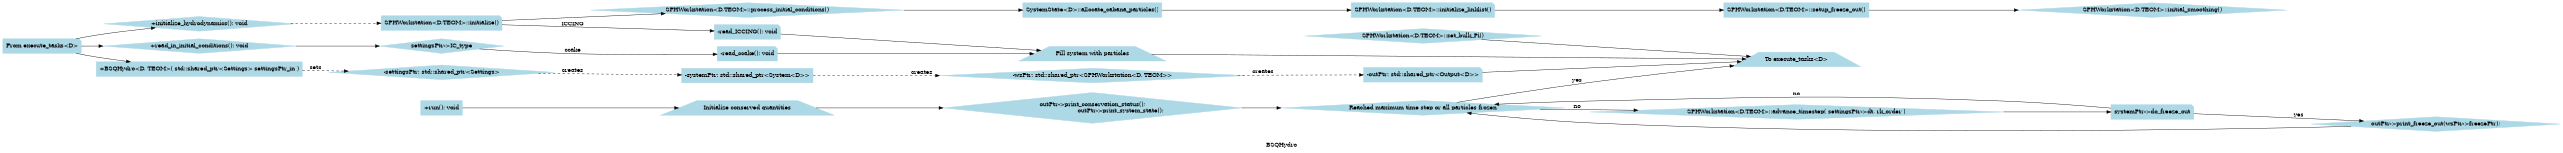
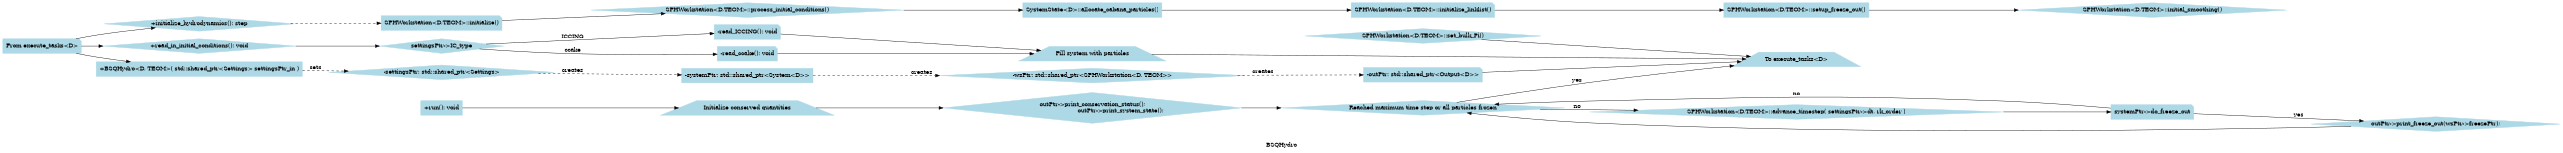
(199, 24) -> (199, 24)
(606, 28) -> (598, 39)
